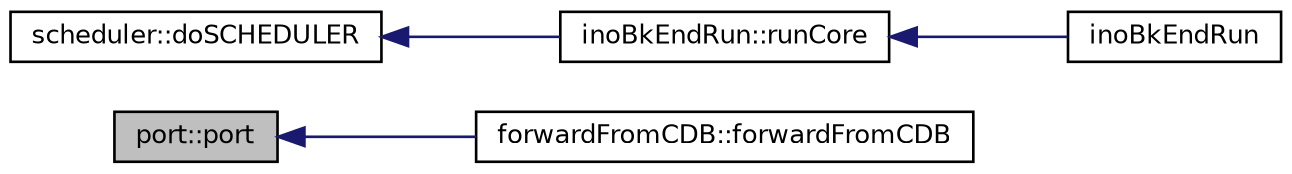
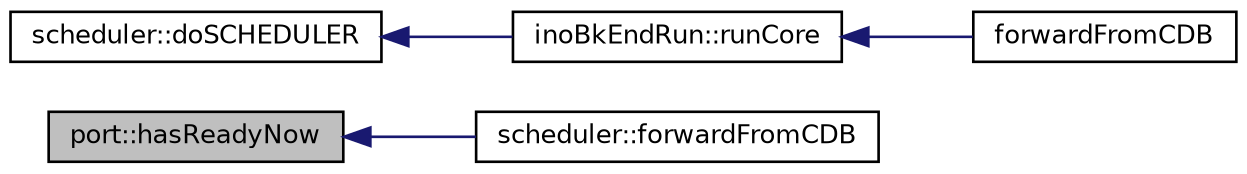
(1175, 37) -> (1105, 37)
(196, 137) -> (196, 137)
(725, 137) -> (677, 137)
